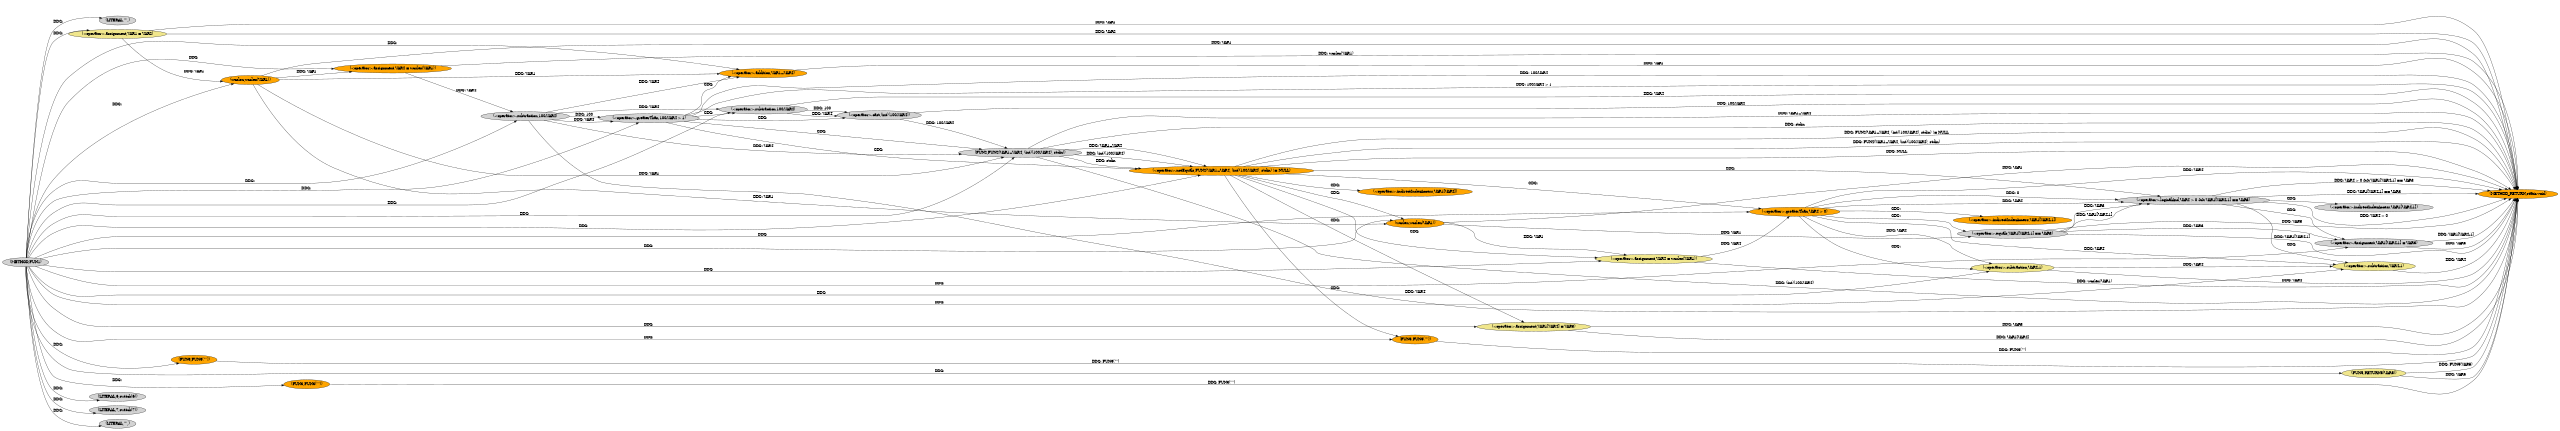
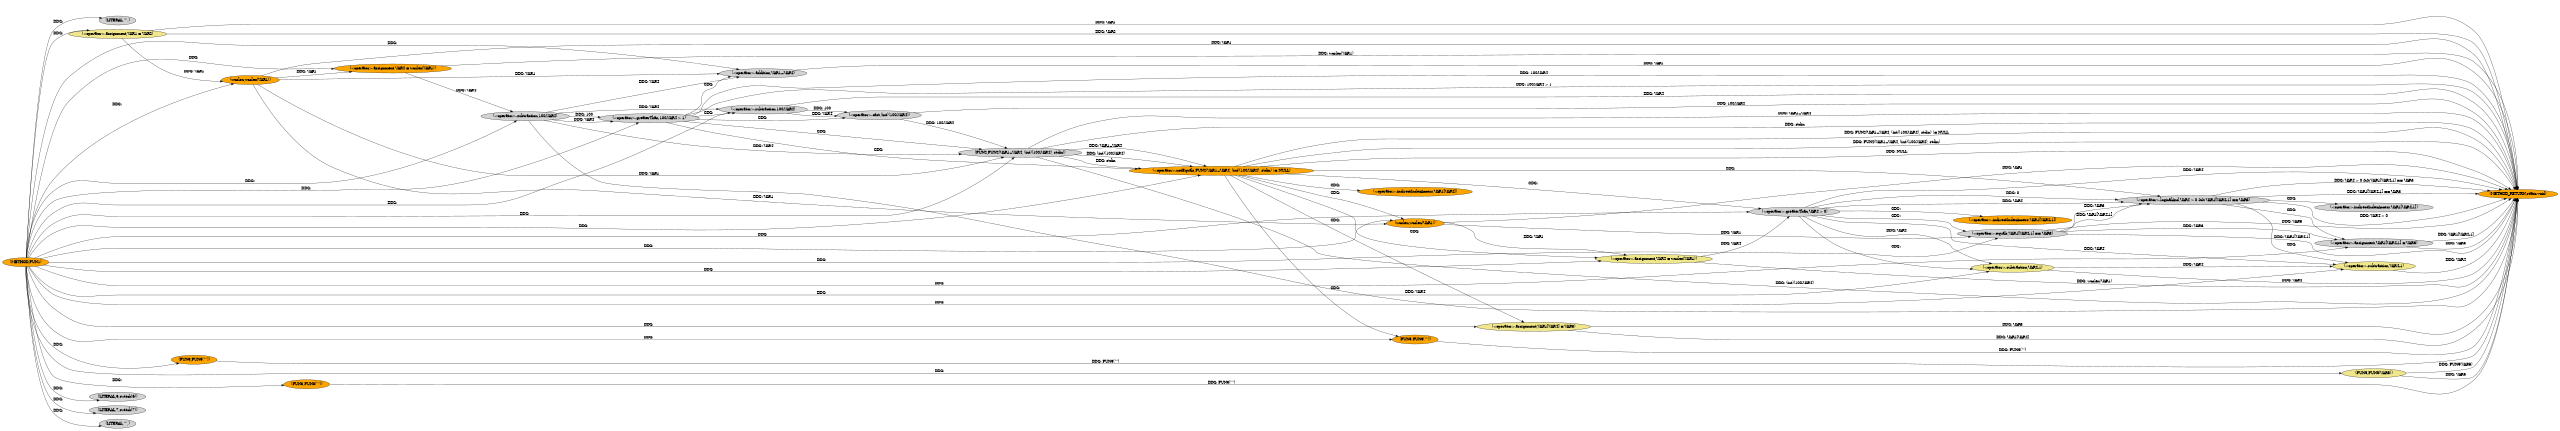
(763, 73) -> (763, 73)
(1795, 212) -> (1795, 212)
(26, 262) -> (26, 262)
none -> (1023, 262)
(2374, 373) -> (2374, 373)
